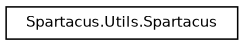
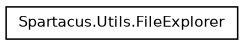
(122, 23) -> (122, 23)
